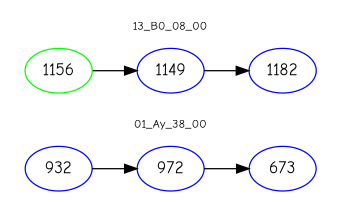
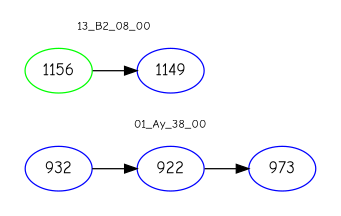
(171, 27) -> (114, 27)
(283, 71) -> none
(171, 169) -> (171, 169)
(283, 169) -> (282, 169)
